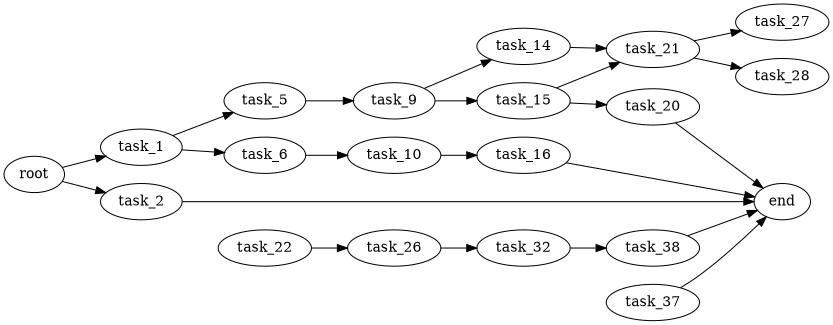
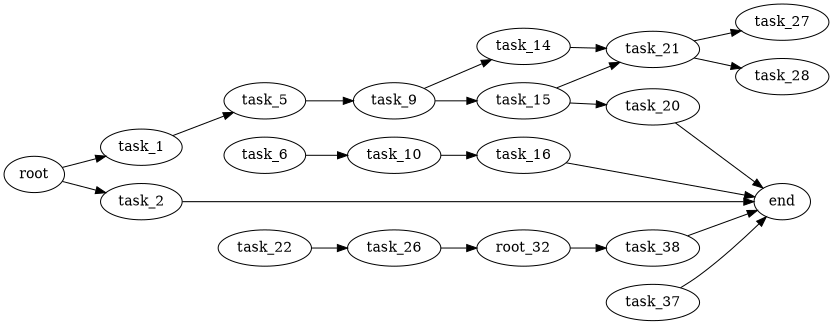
(198, 151) -> none
(524, 248) -> (524, 248)
